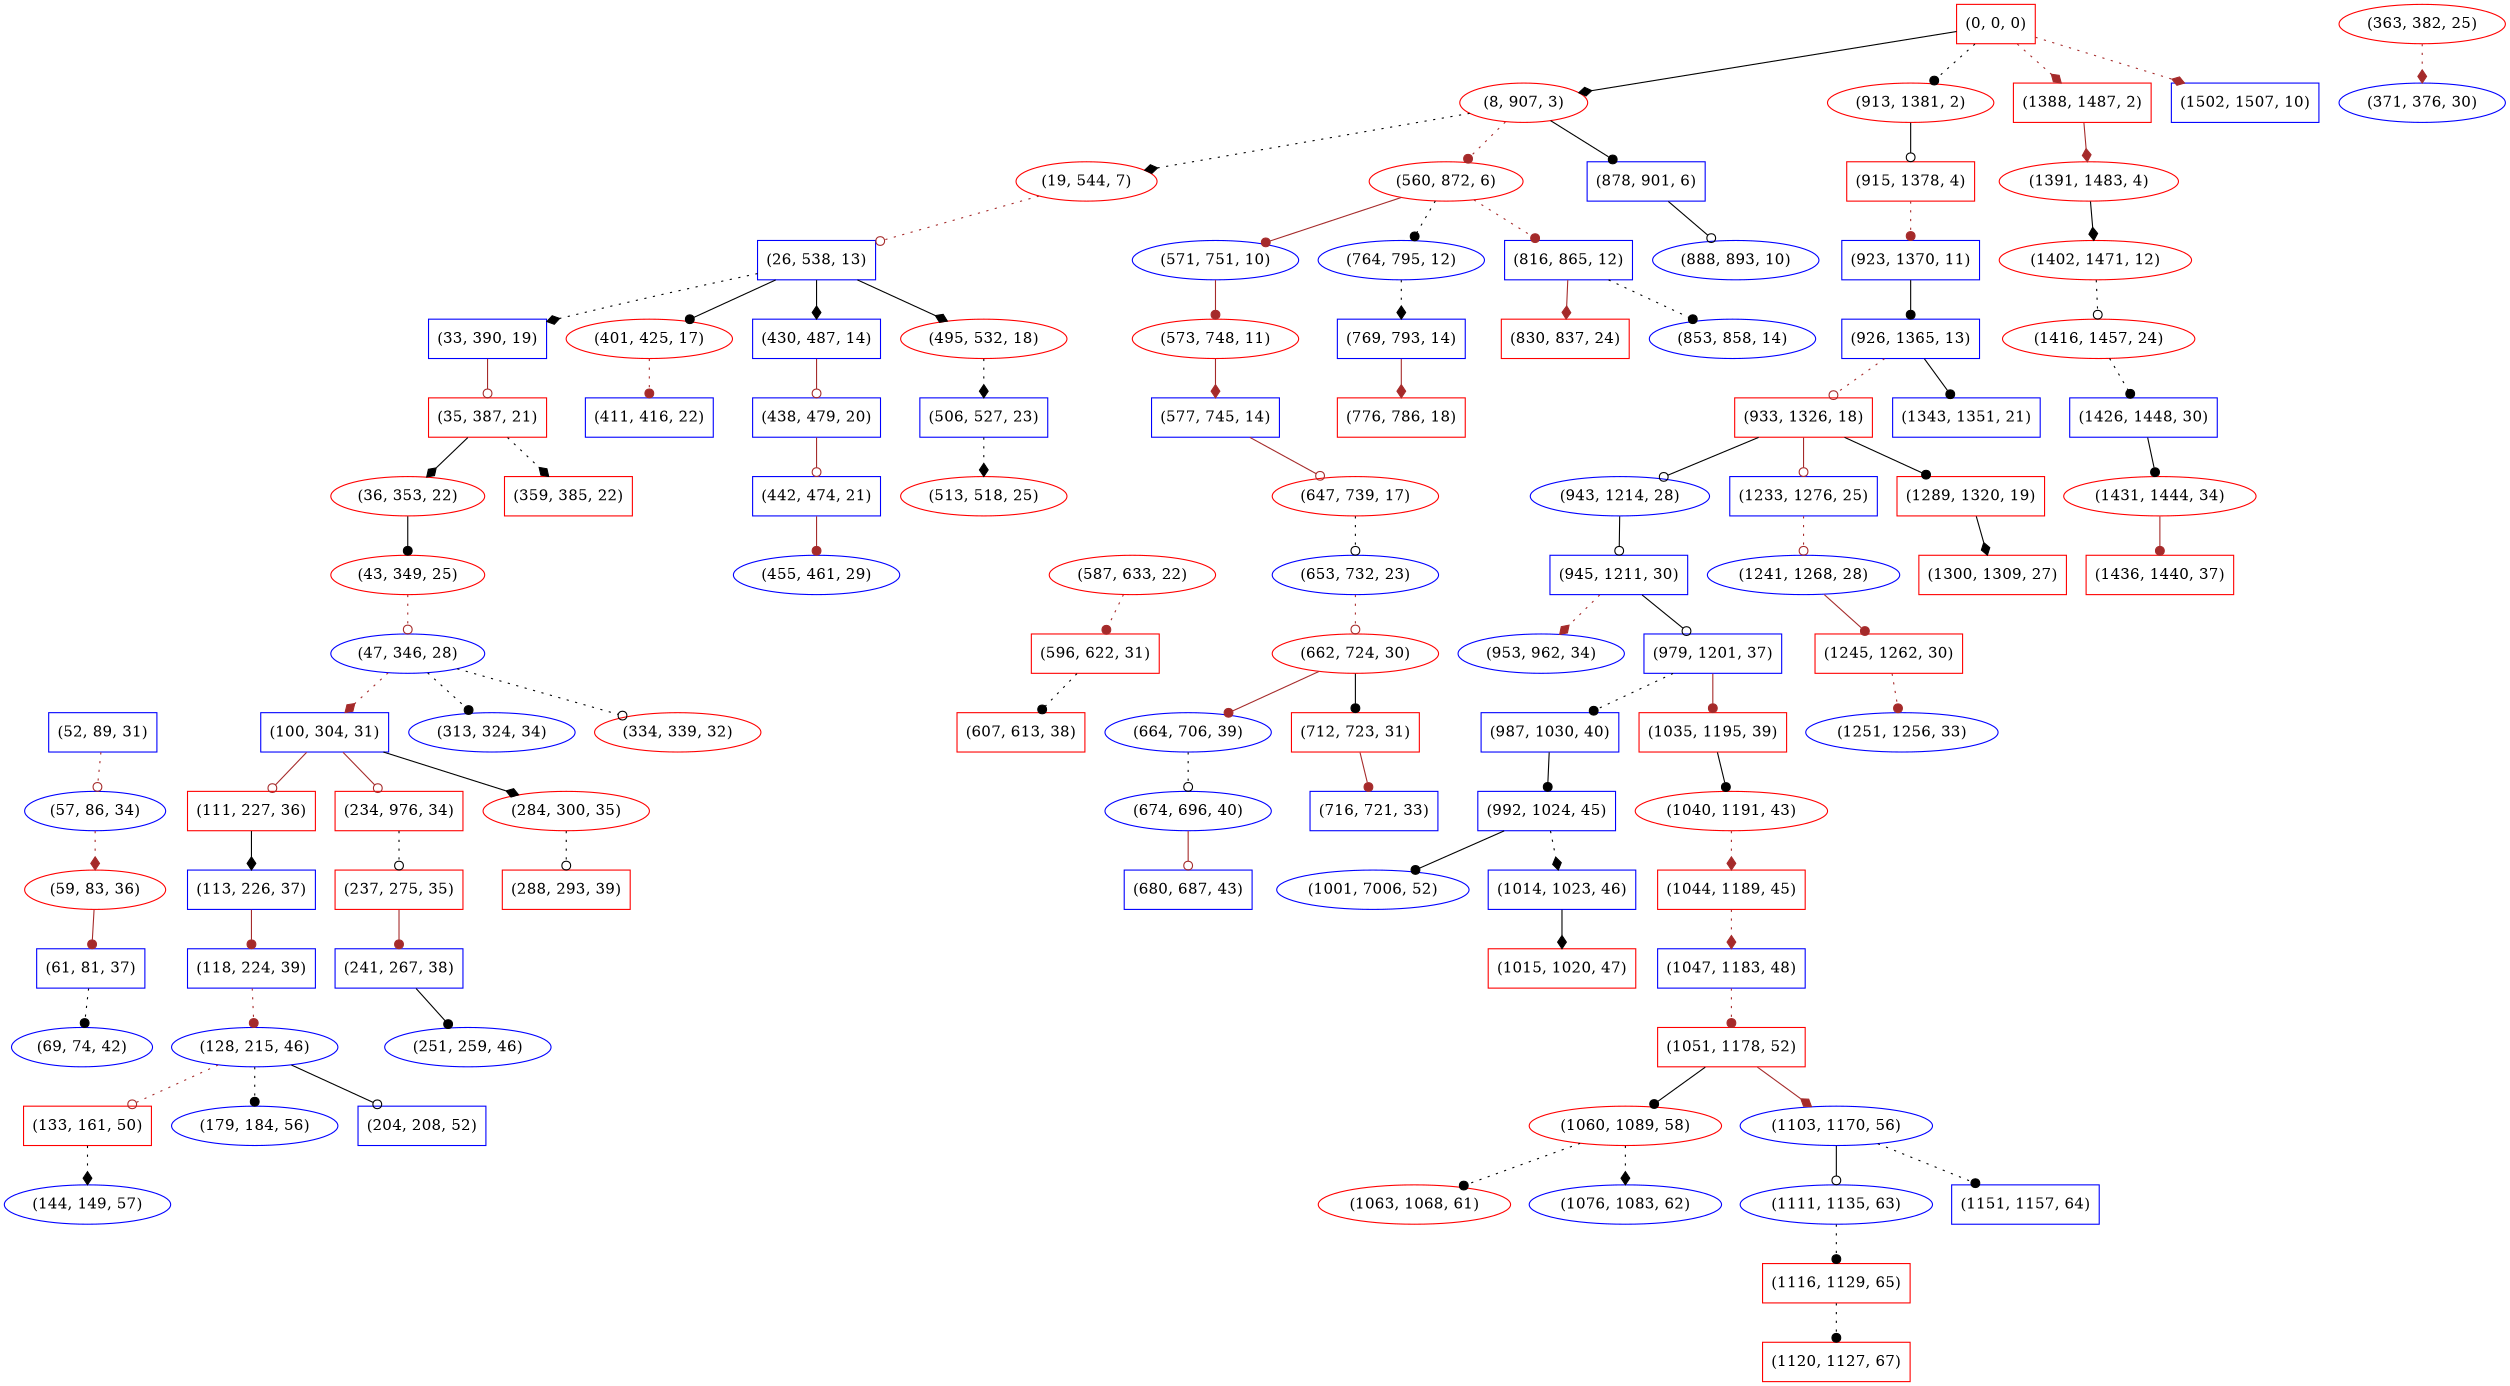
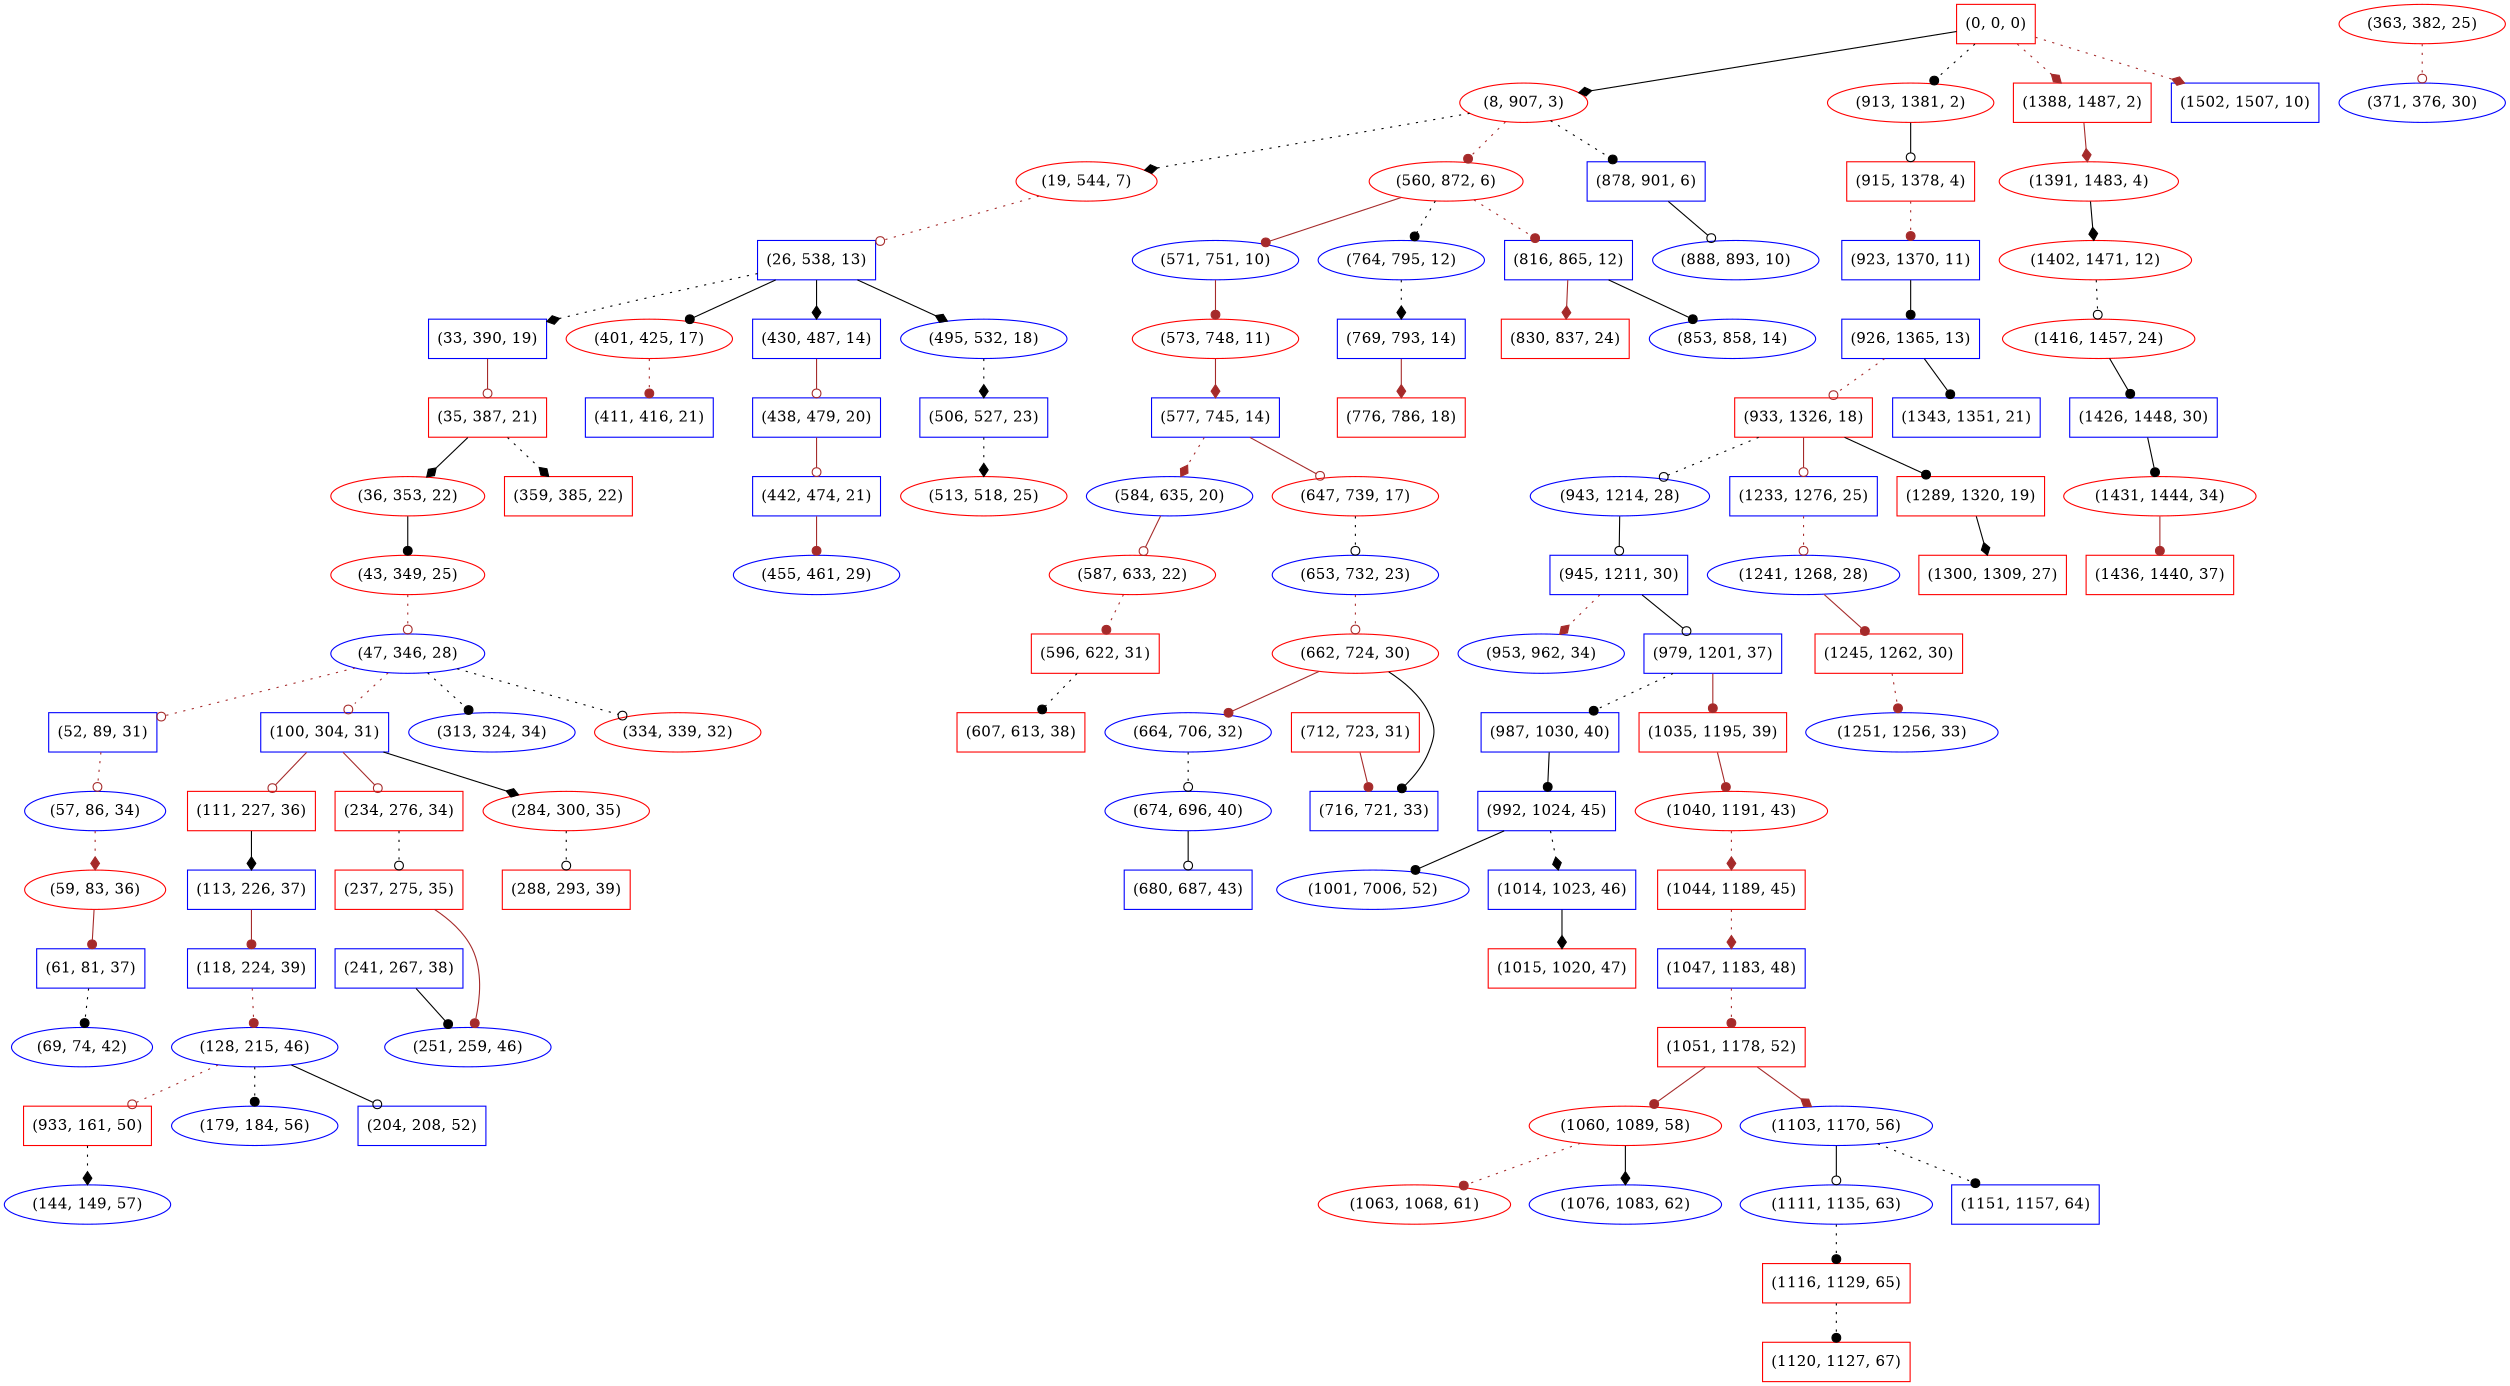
(2422, 59) -> (2422, 59)
(1580, 139) -> (1580, 139)
(1649, 299) -> (1649, 299)
(984, 339) -> (984, 339)
(2119, 374) -> (2119, 374)
(649, 418) -> (649, 418)
(1713, 456) -> (1713, 456)
none -> (1170, 496)
(371, 688) -> (371, 688)
(1355, 689) -> (1433, 724)
none -> (260, 692)
(1188, 732) -> (1188, 732)
(1721, 767) -> (1721, 767)
(399, 811) -> (399, 811)
(1188, 846) -> (1188, 846)
(399, 925) -> (475, 956)
(1682, 1084) -> (1682, 1084)
(87, 1126) -> (87, 1126)
(1625, 1159) -> (1625, 1159)
(1524, 1164) -> (1524, 1164)
